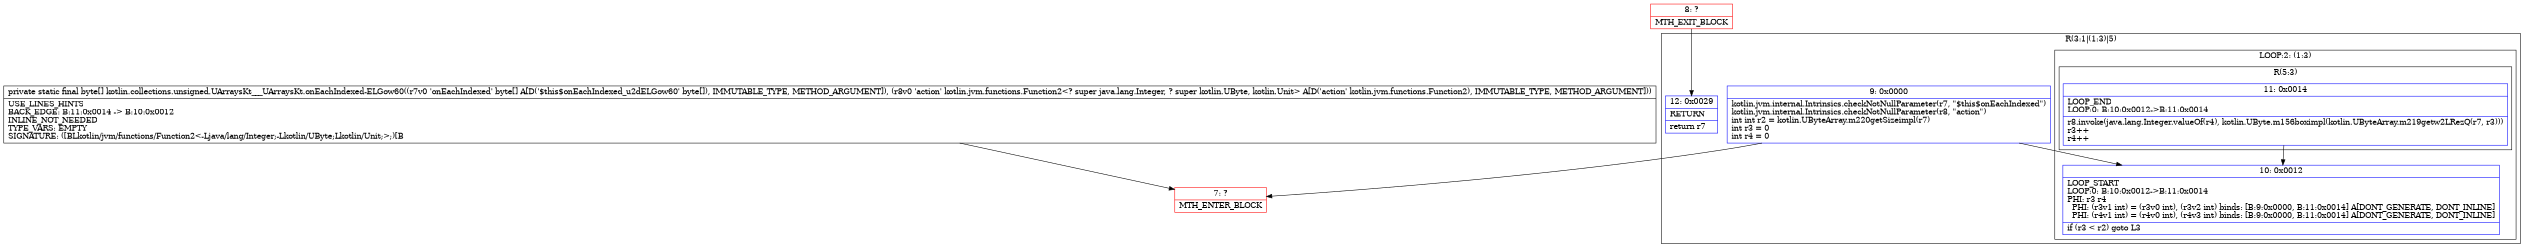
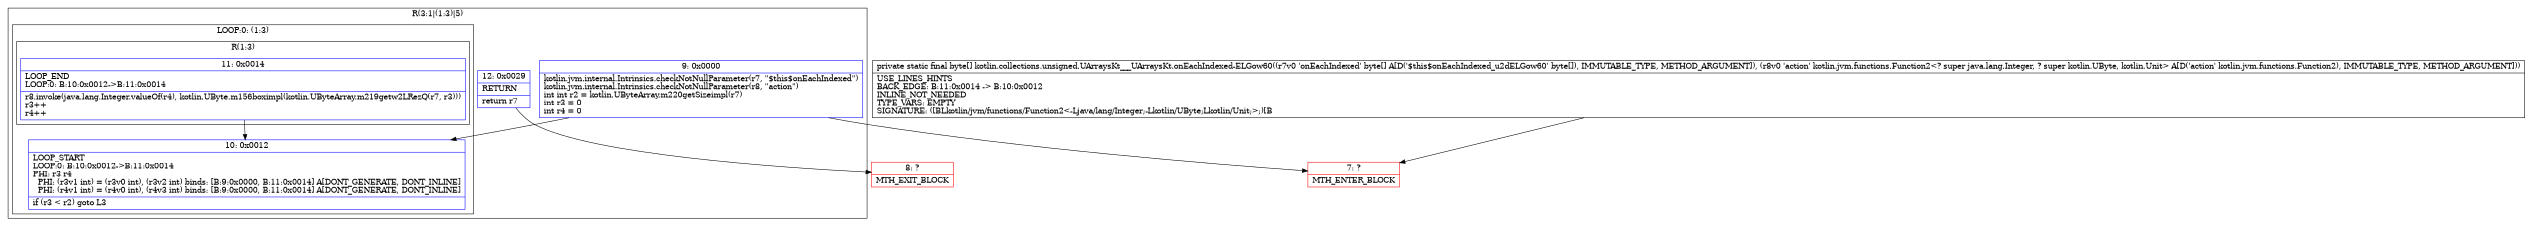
(2285, 56) -> (243, 31)
(1692, 60) -> (686, 157)
(2285, 73) -> (243, 48)
